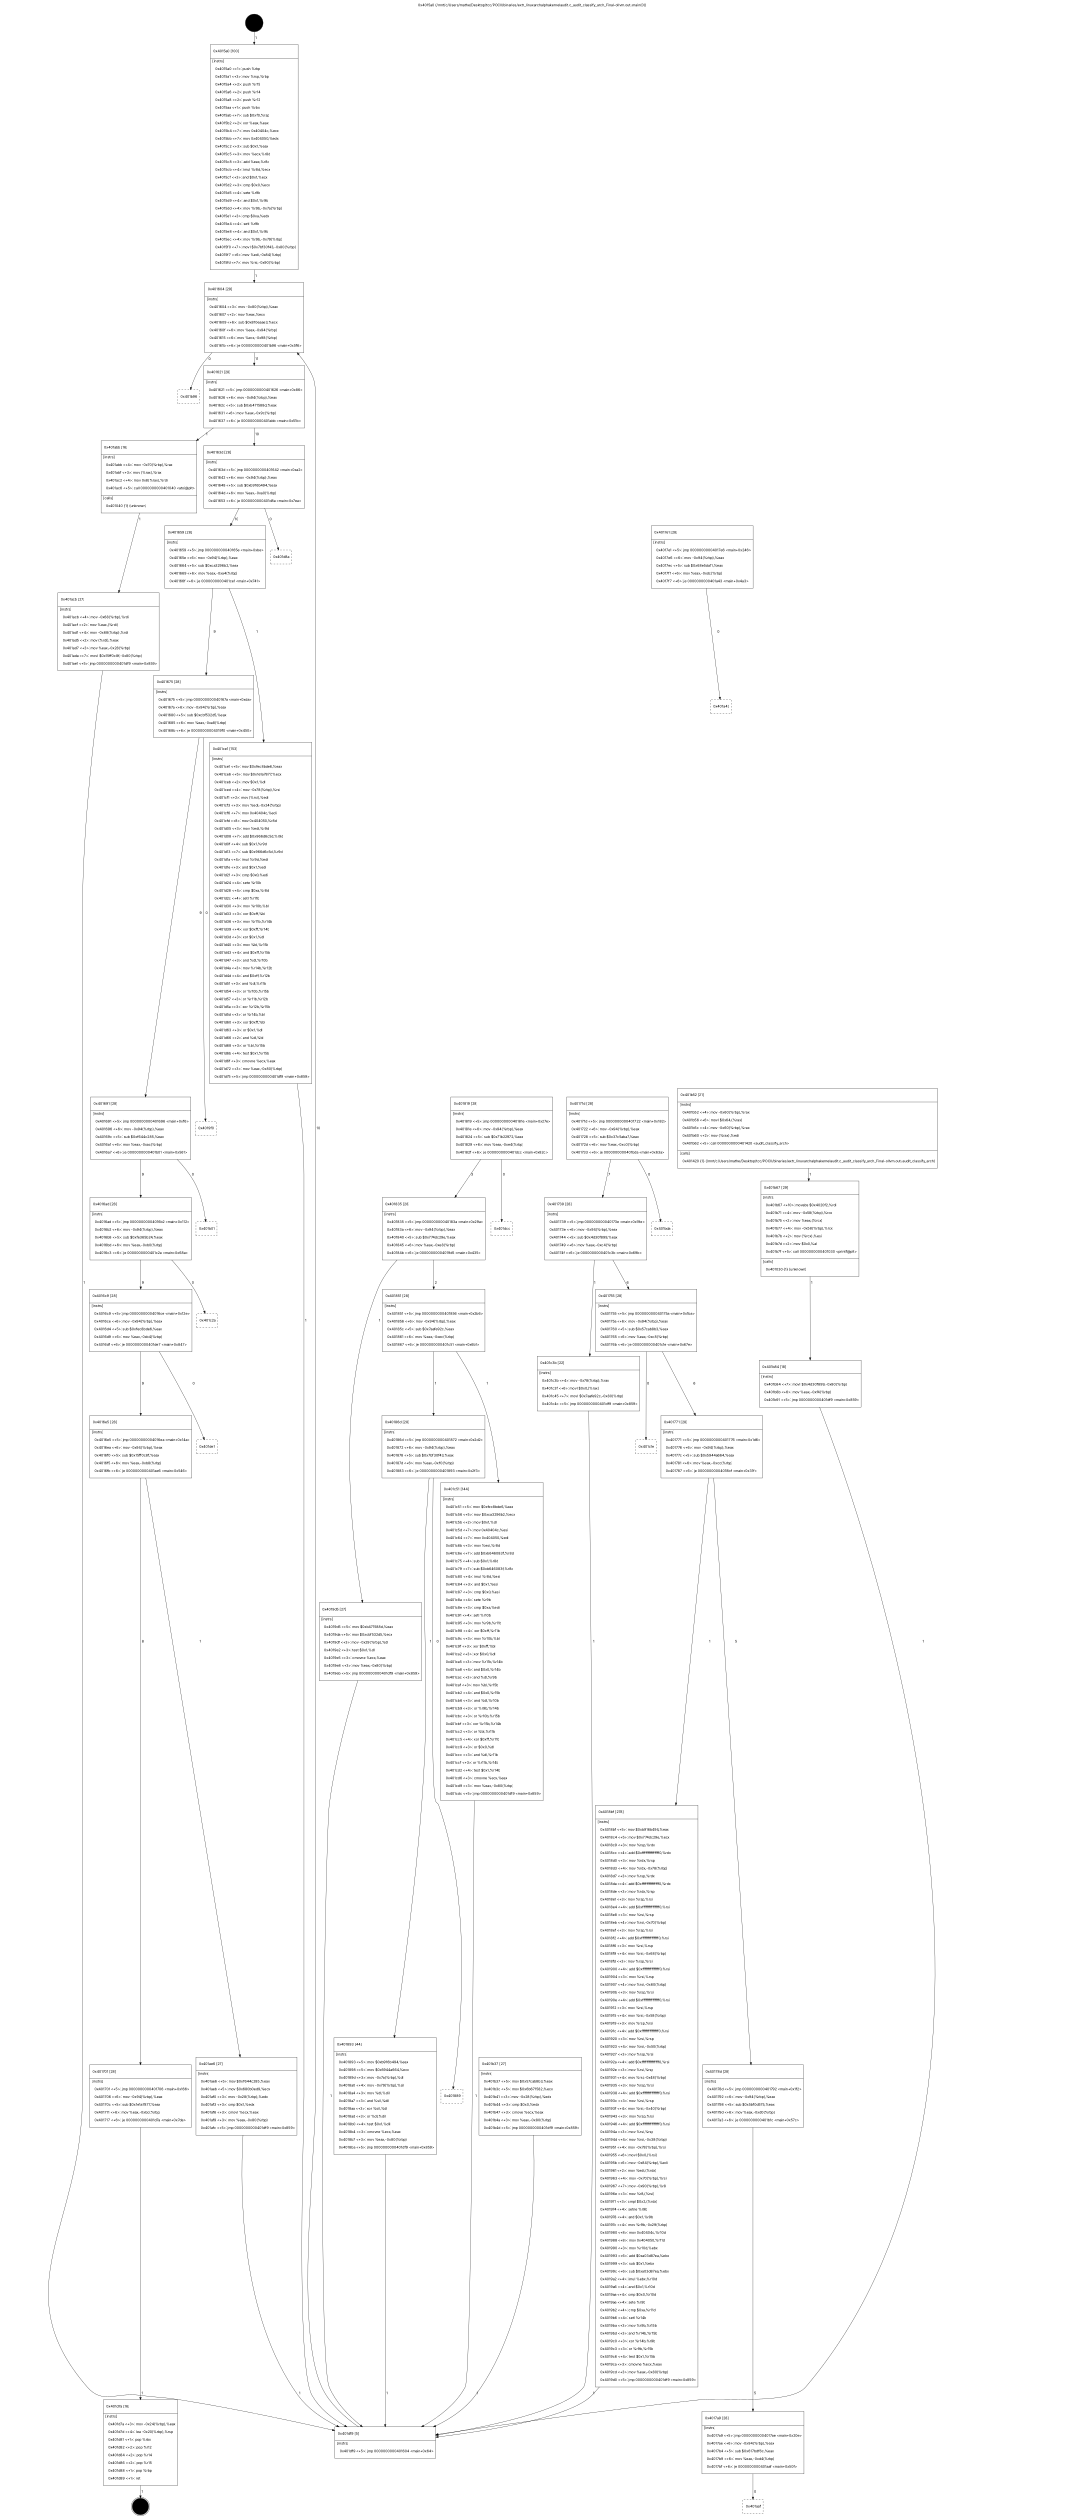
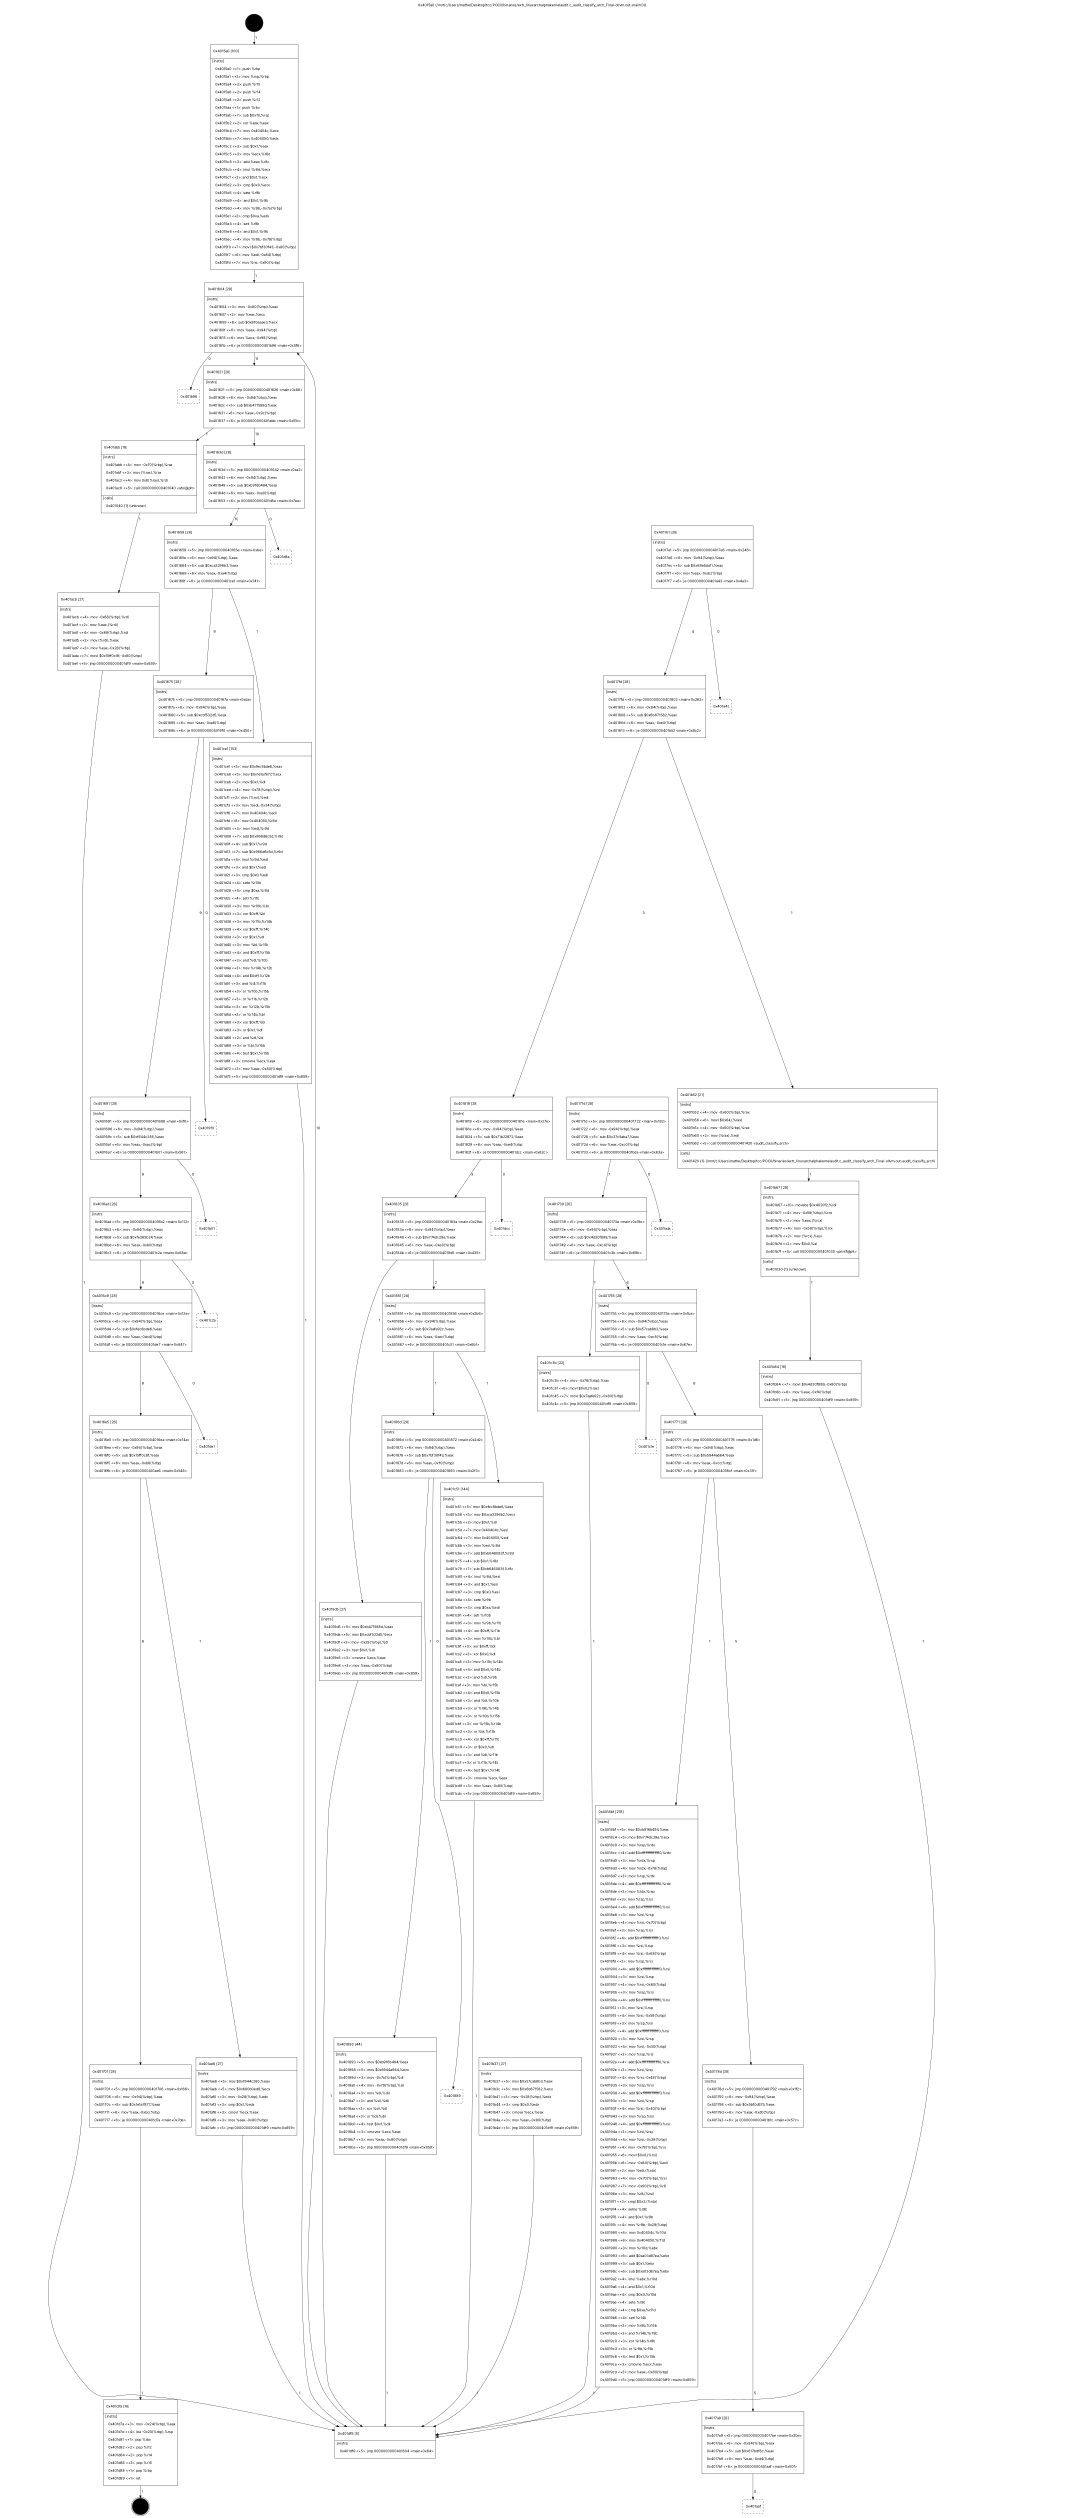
none -> (655, 706)
